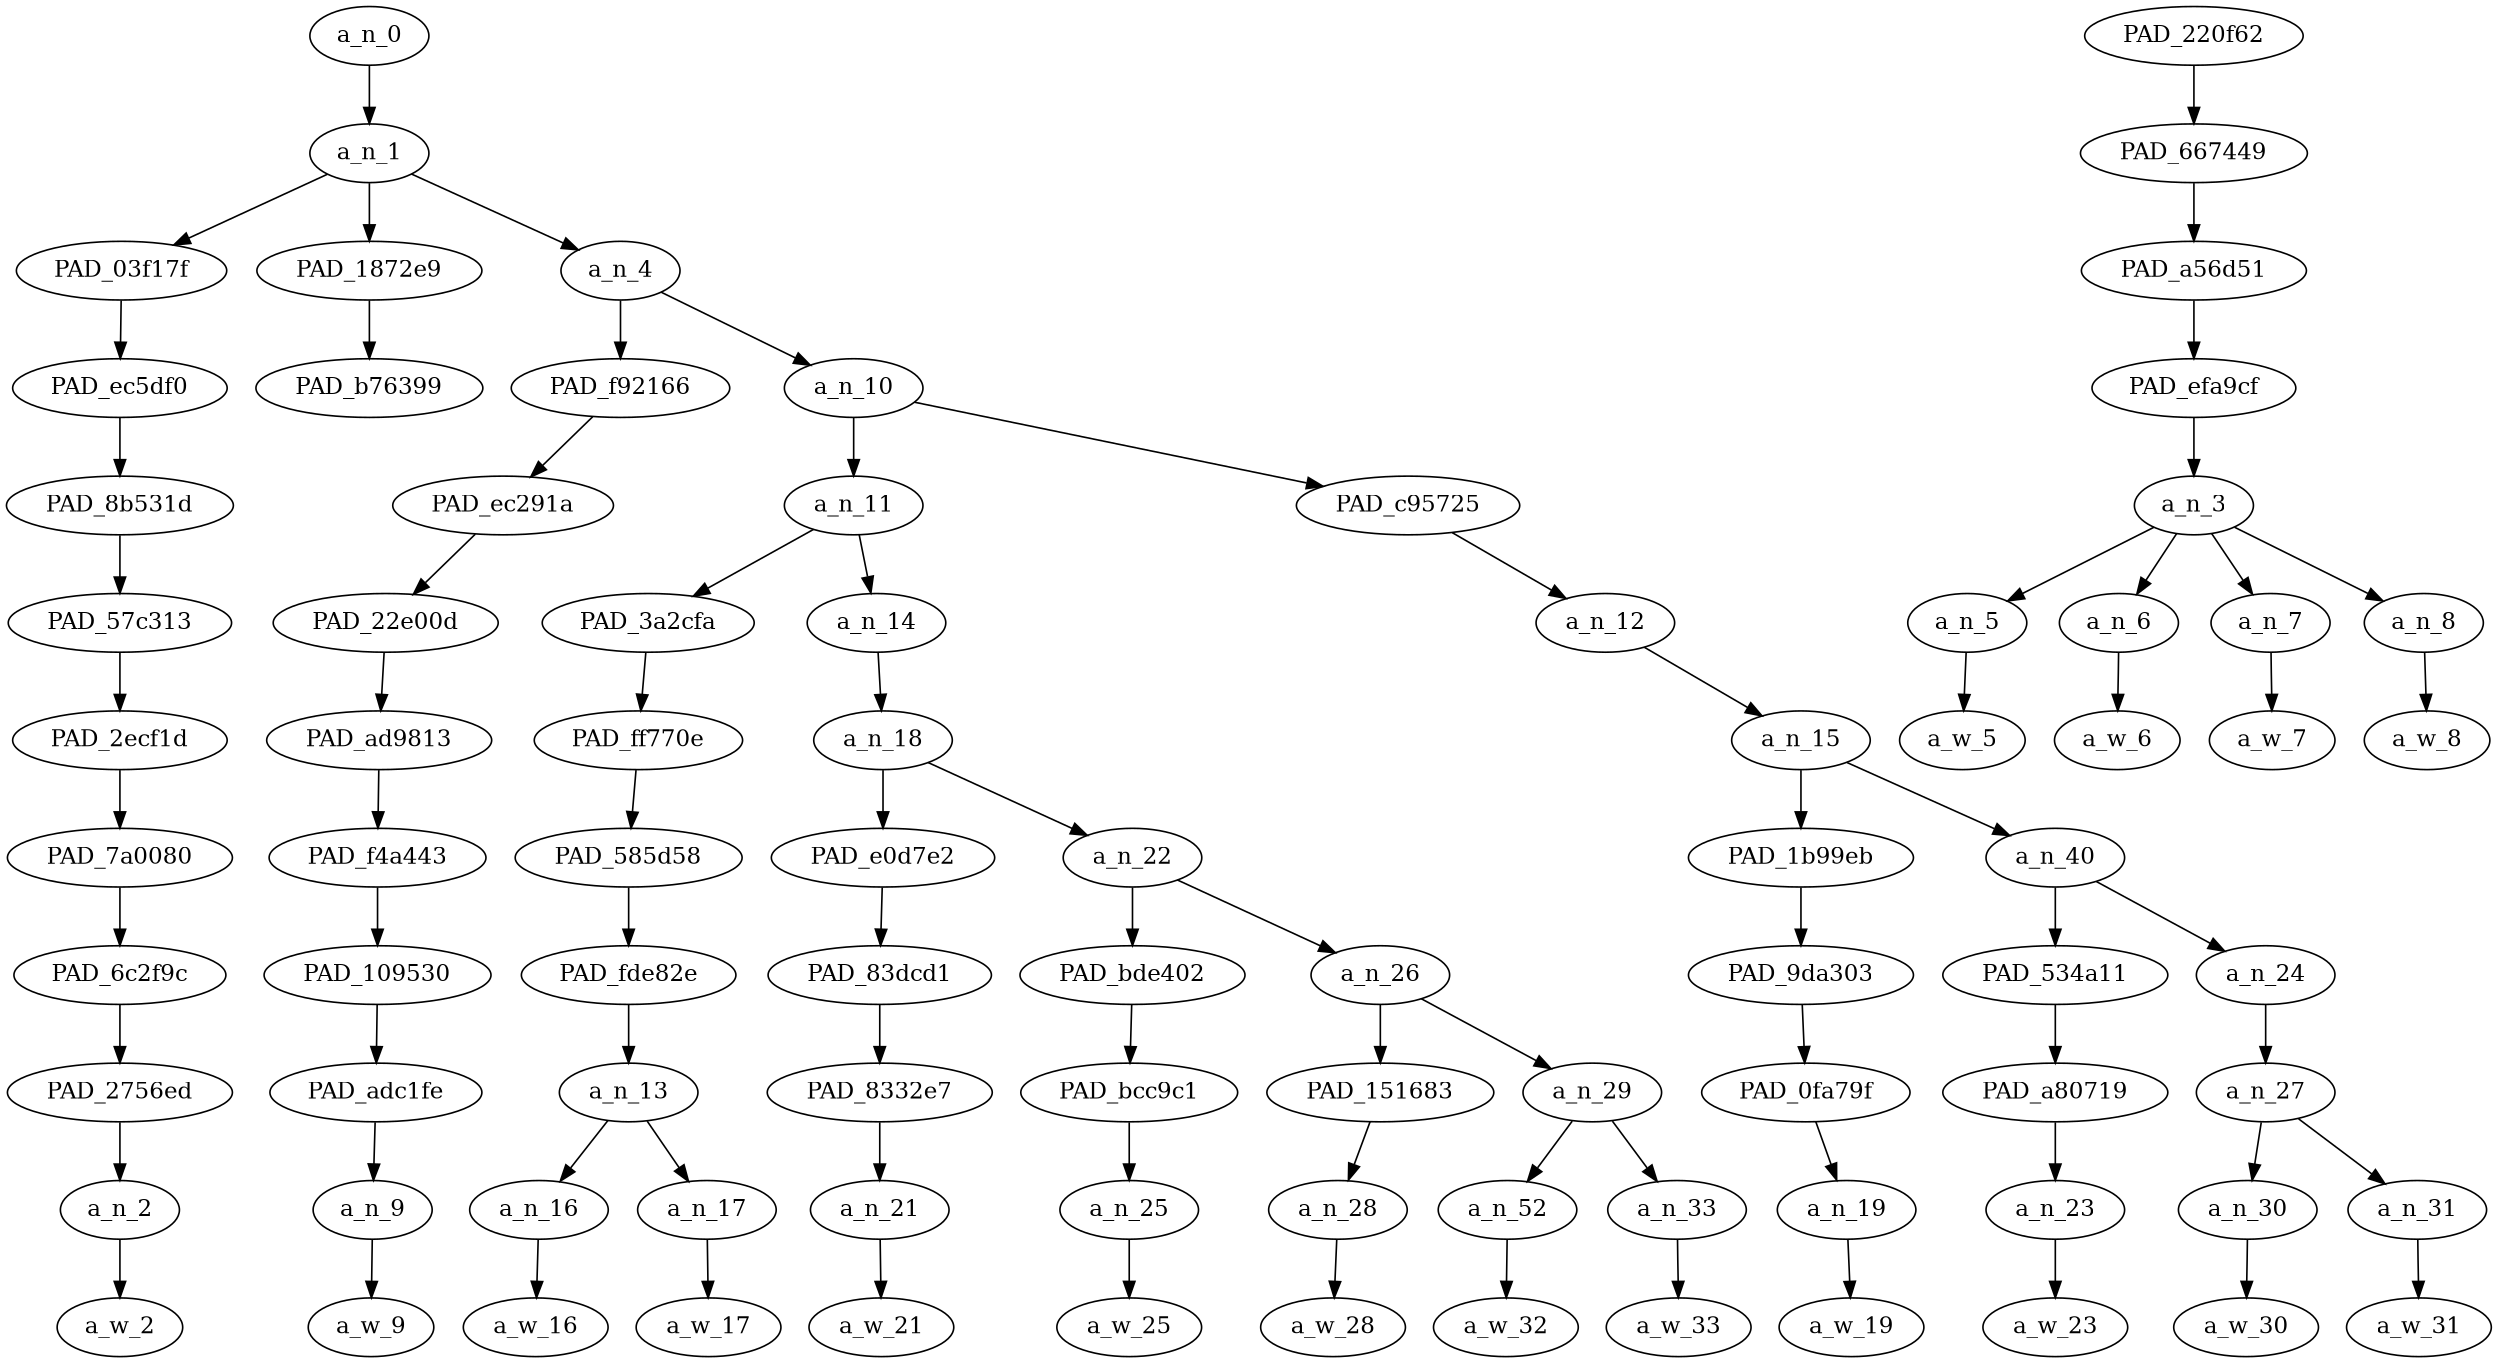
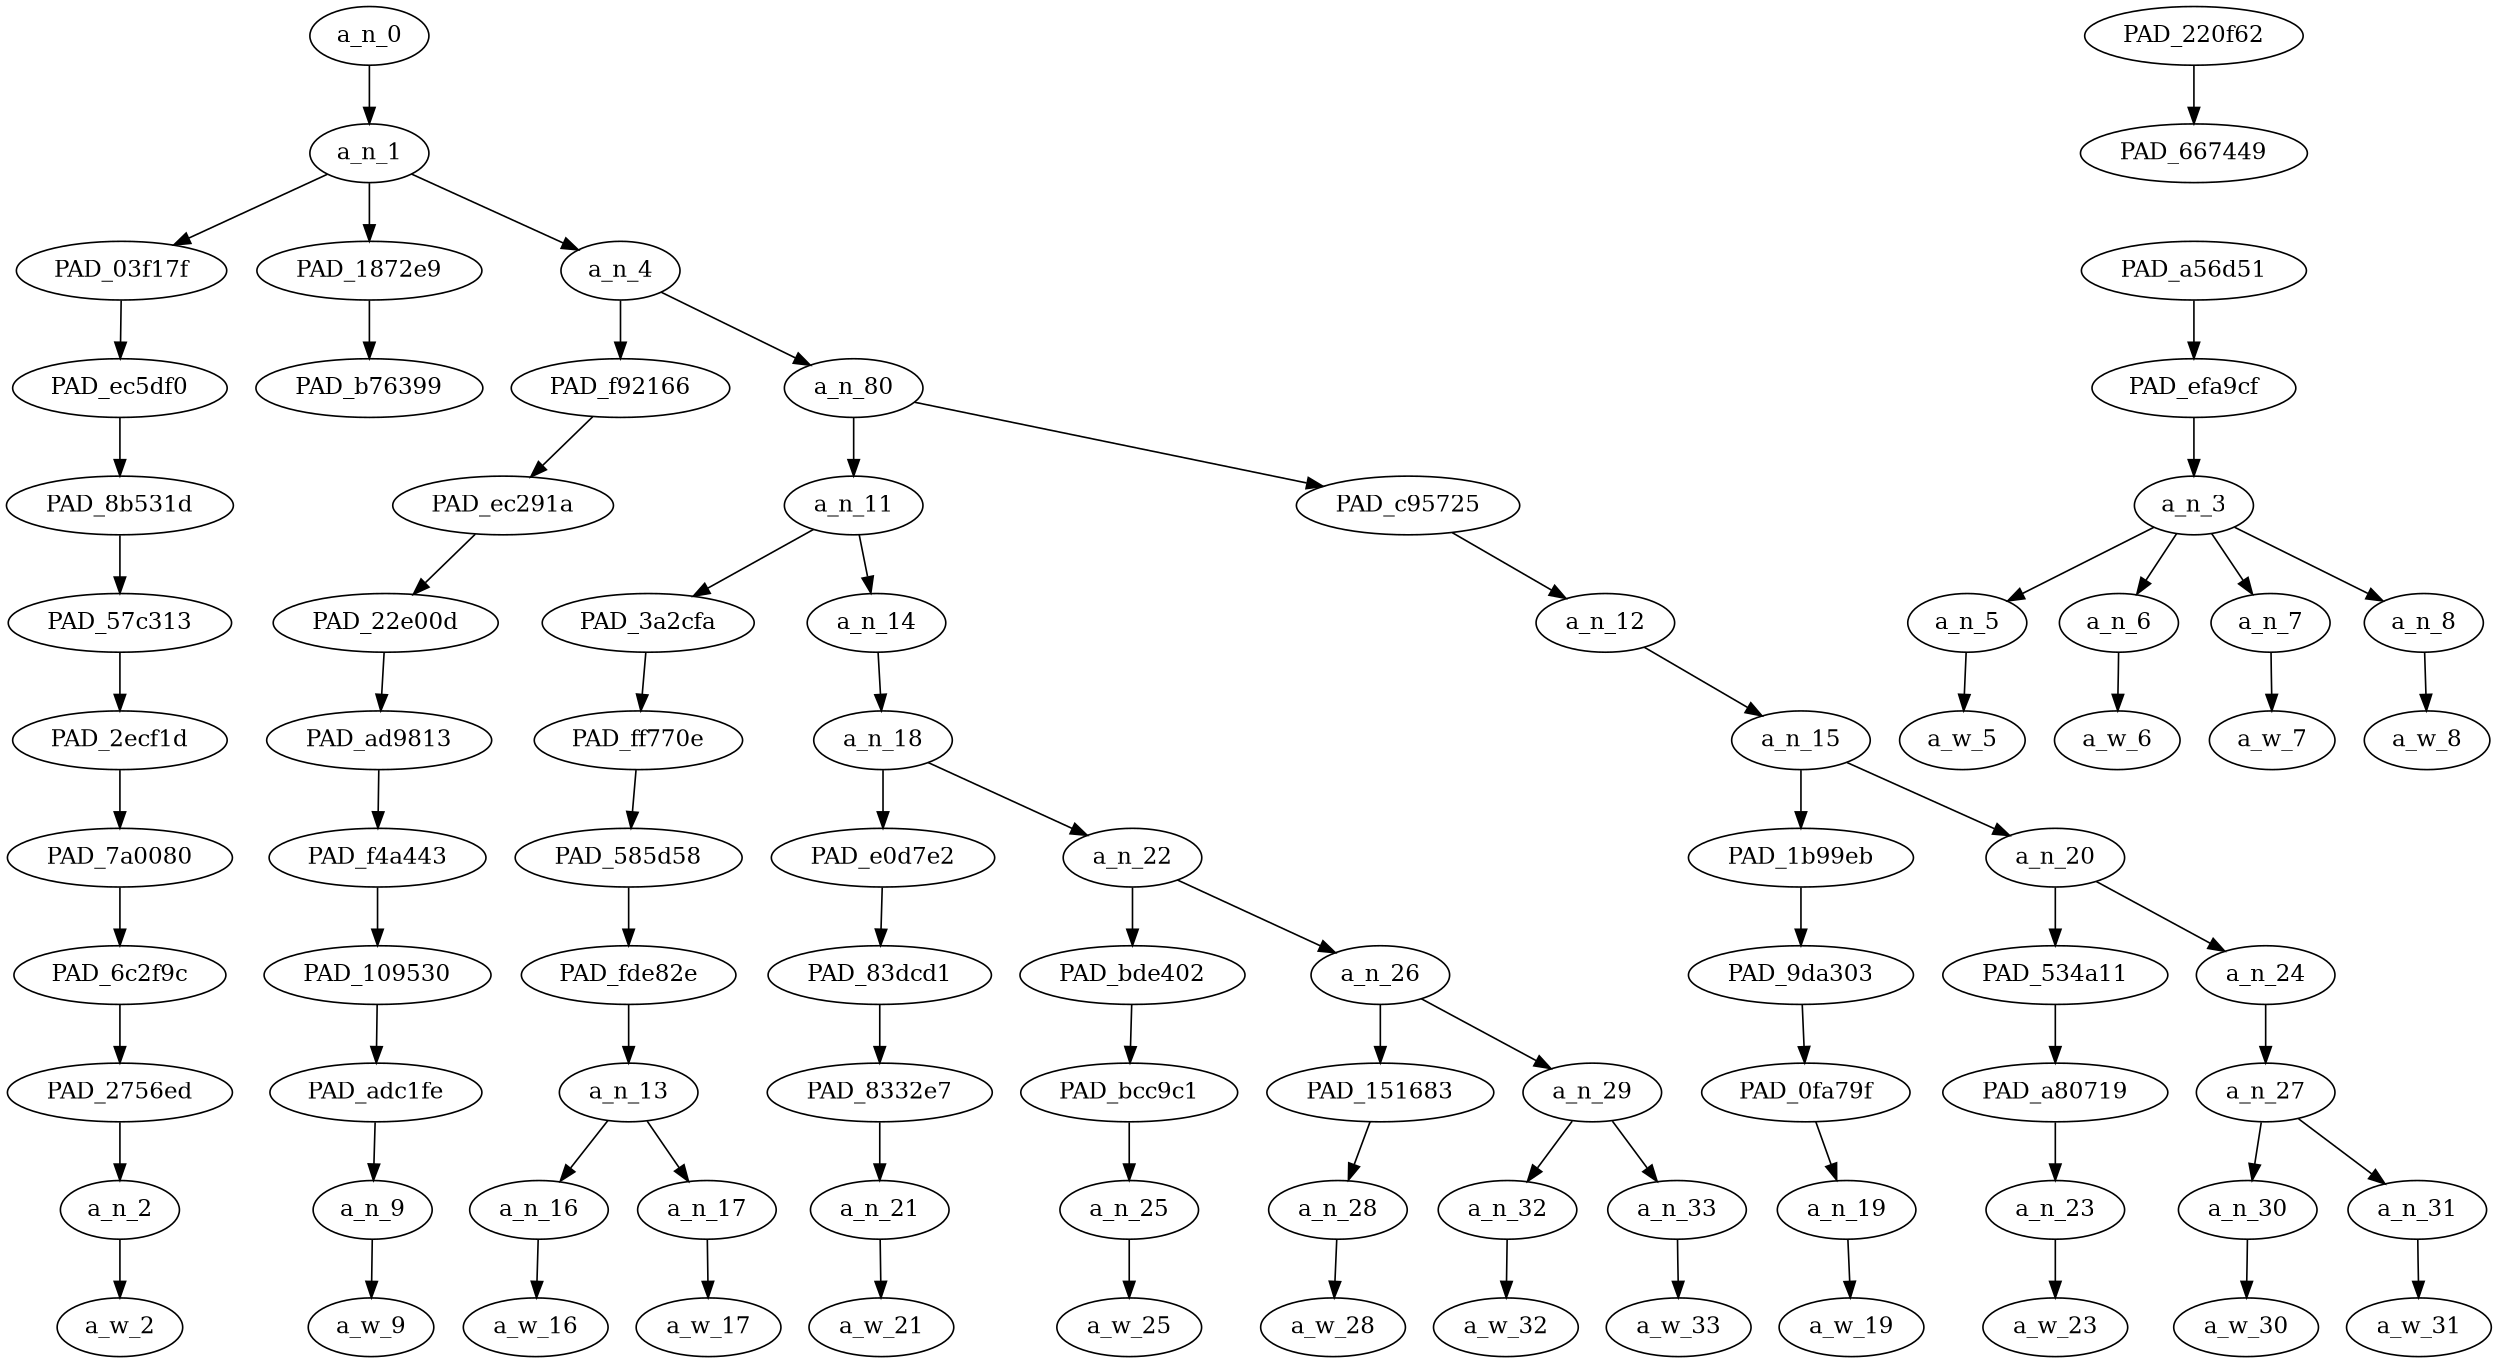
(2194, 204) -> none
(854, 388) -> (854, 388)
(2055, 858) -> (2055, 858)
(1508, 1210) -> (1508, 1210)
